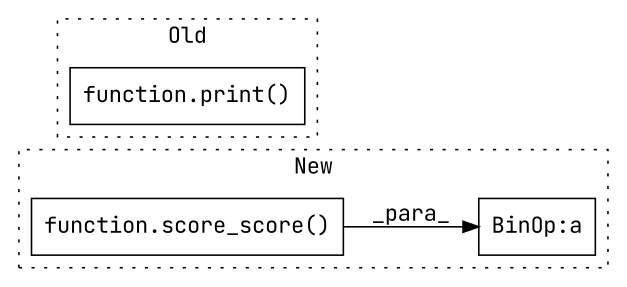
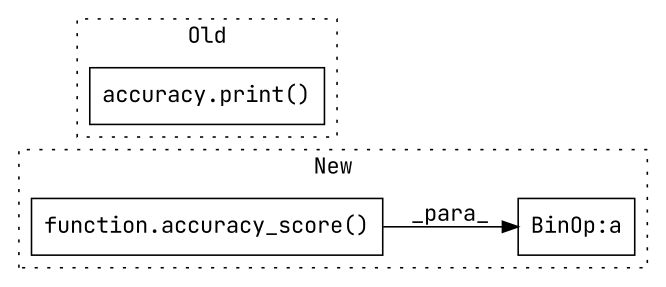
(187, 96) -> (207, 96)
(187, 227) -> (207, 227)
